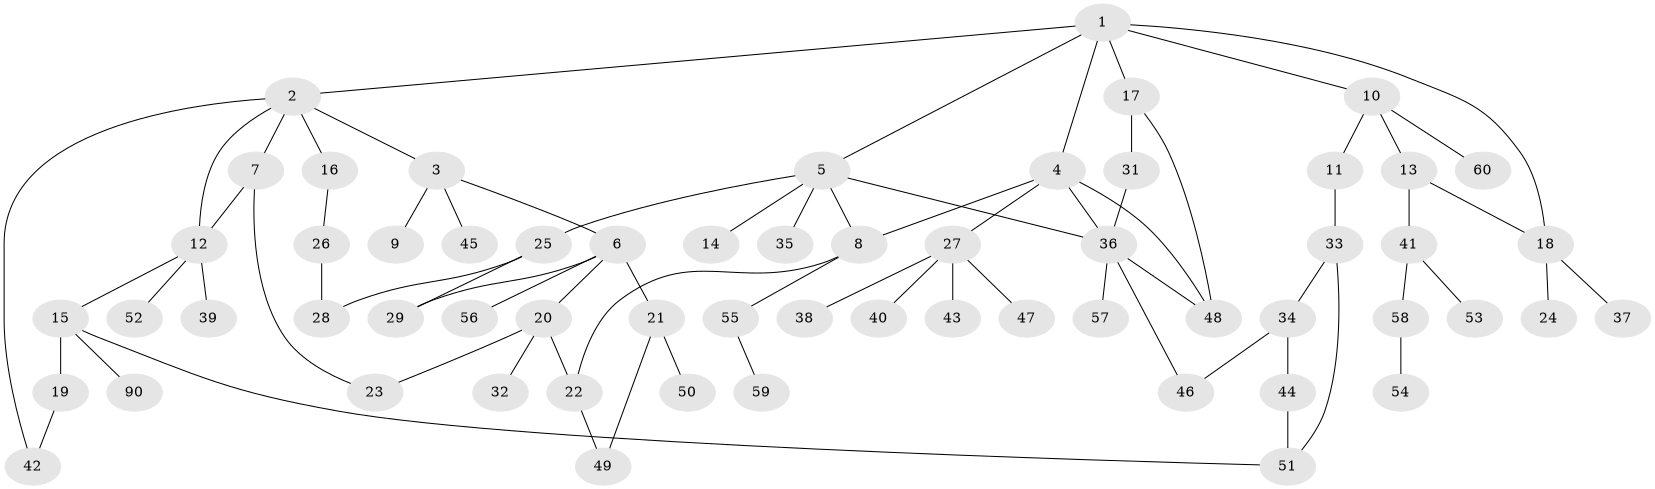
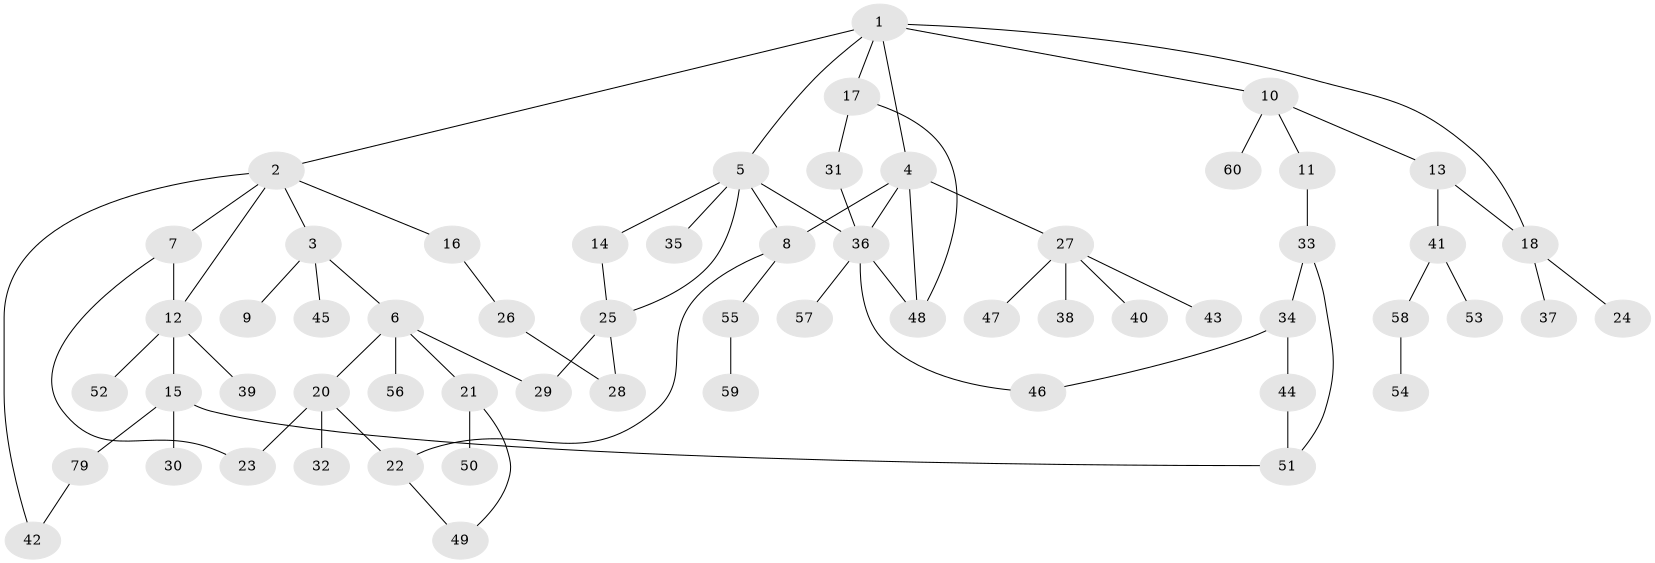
none -> (604, 282)
(61, 393) -> (80, 467)
(135, 393) -> (174, 467)
